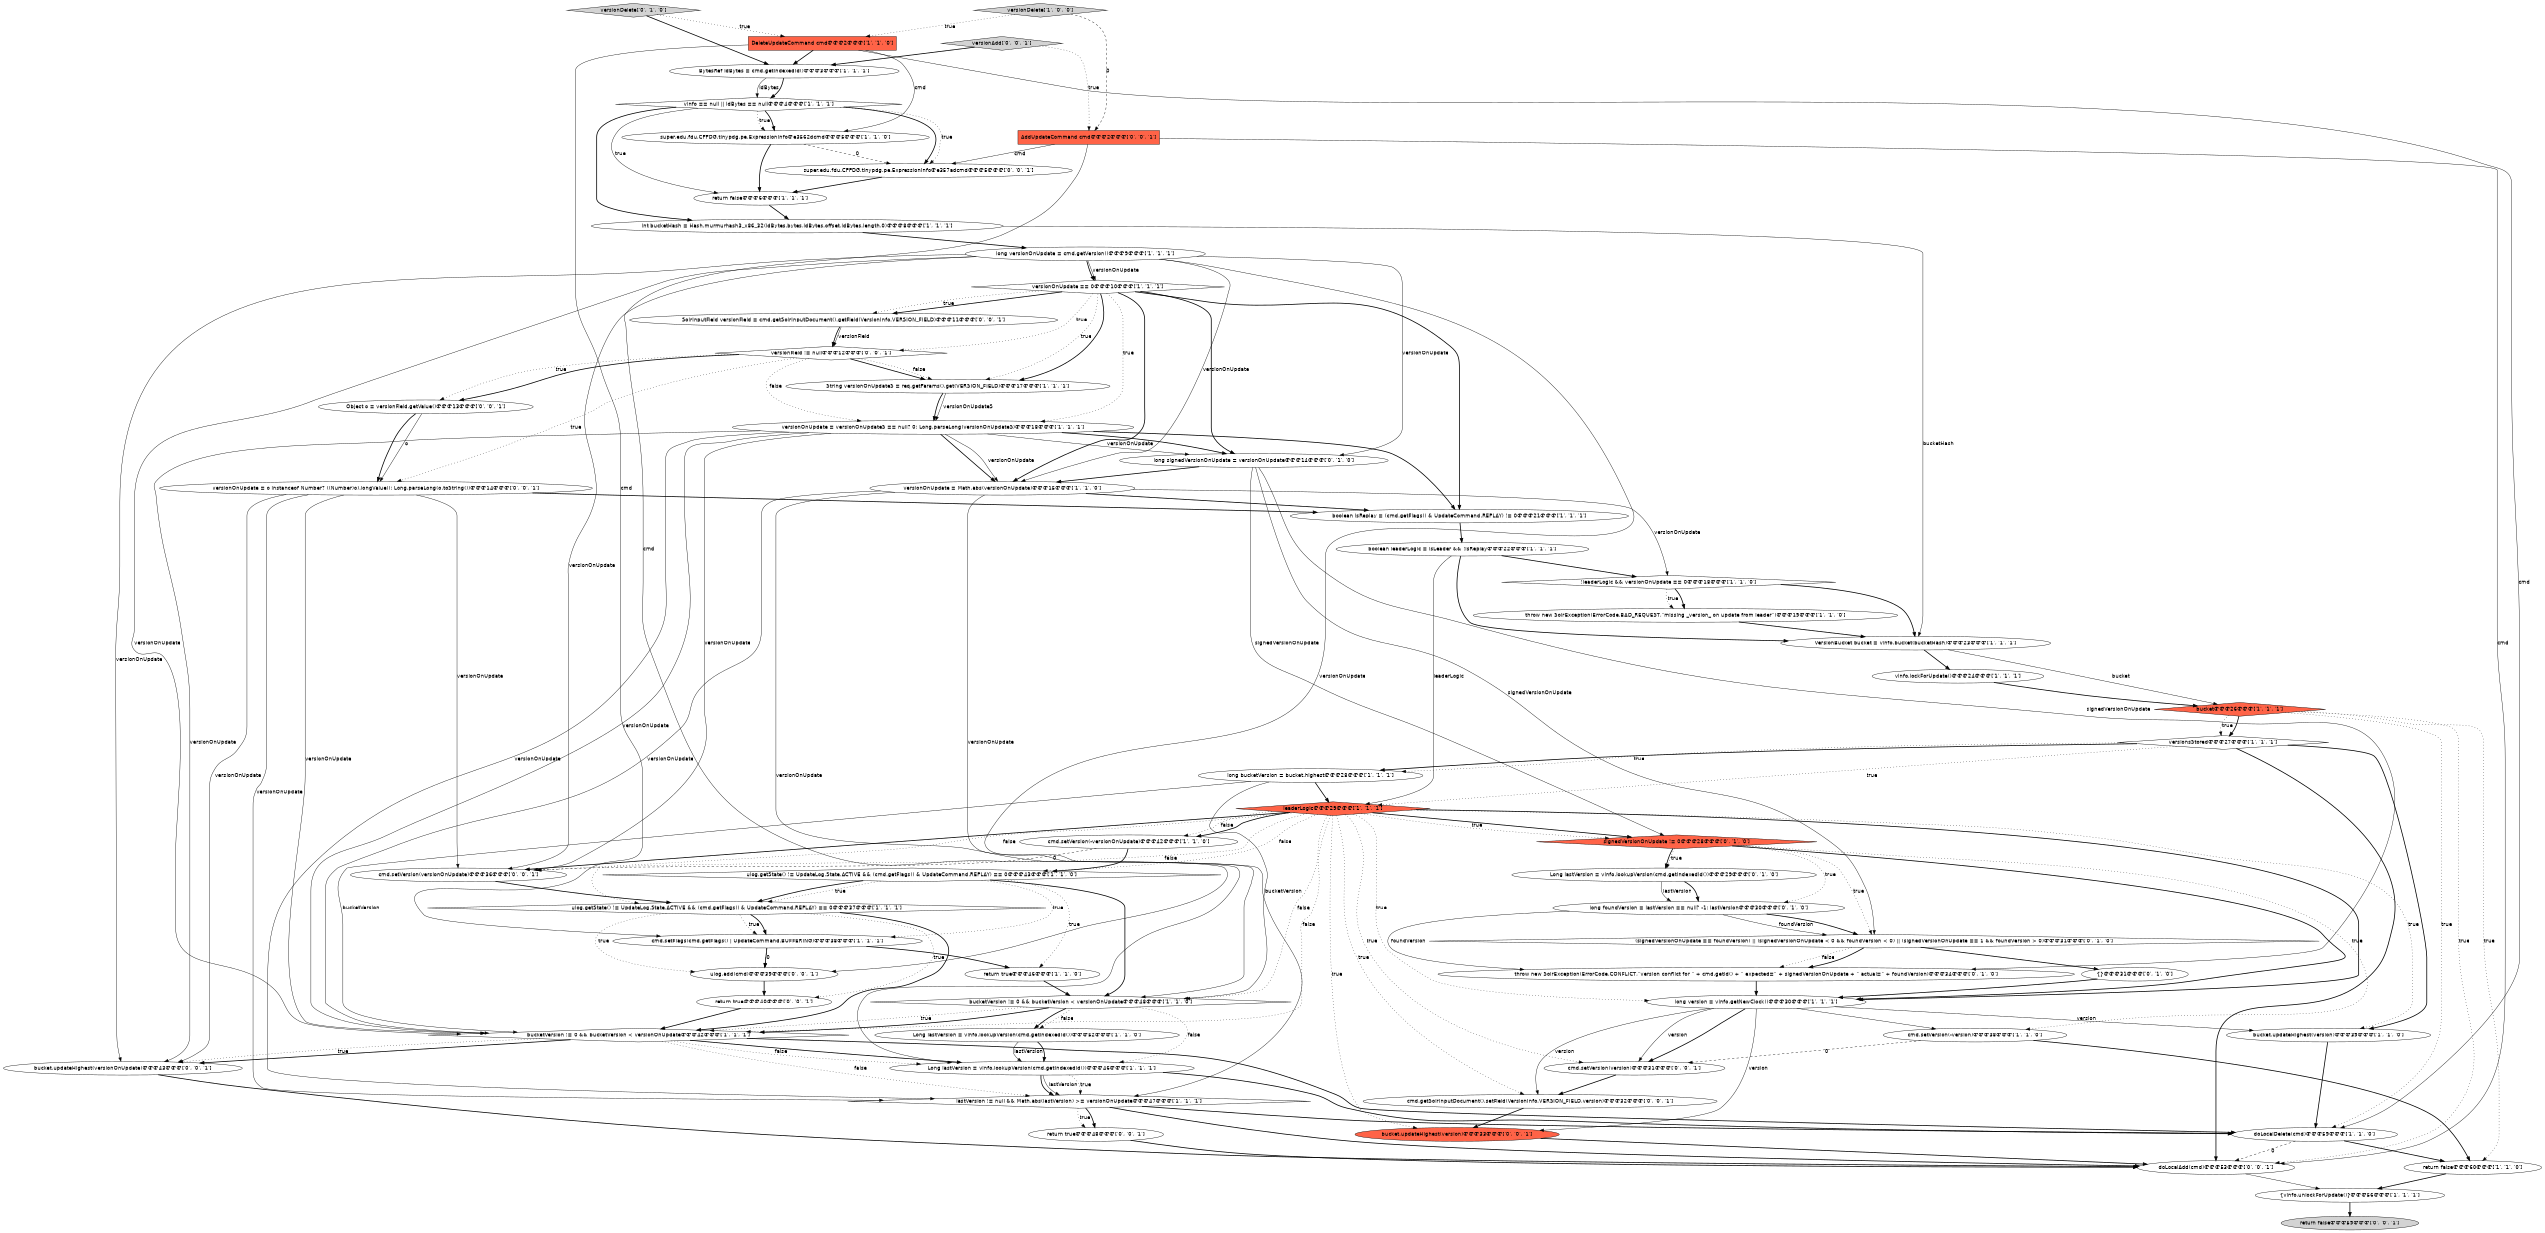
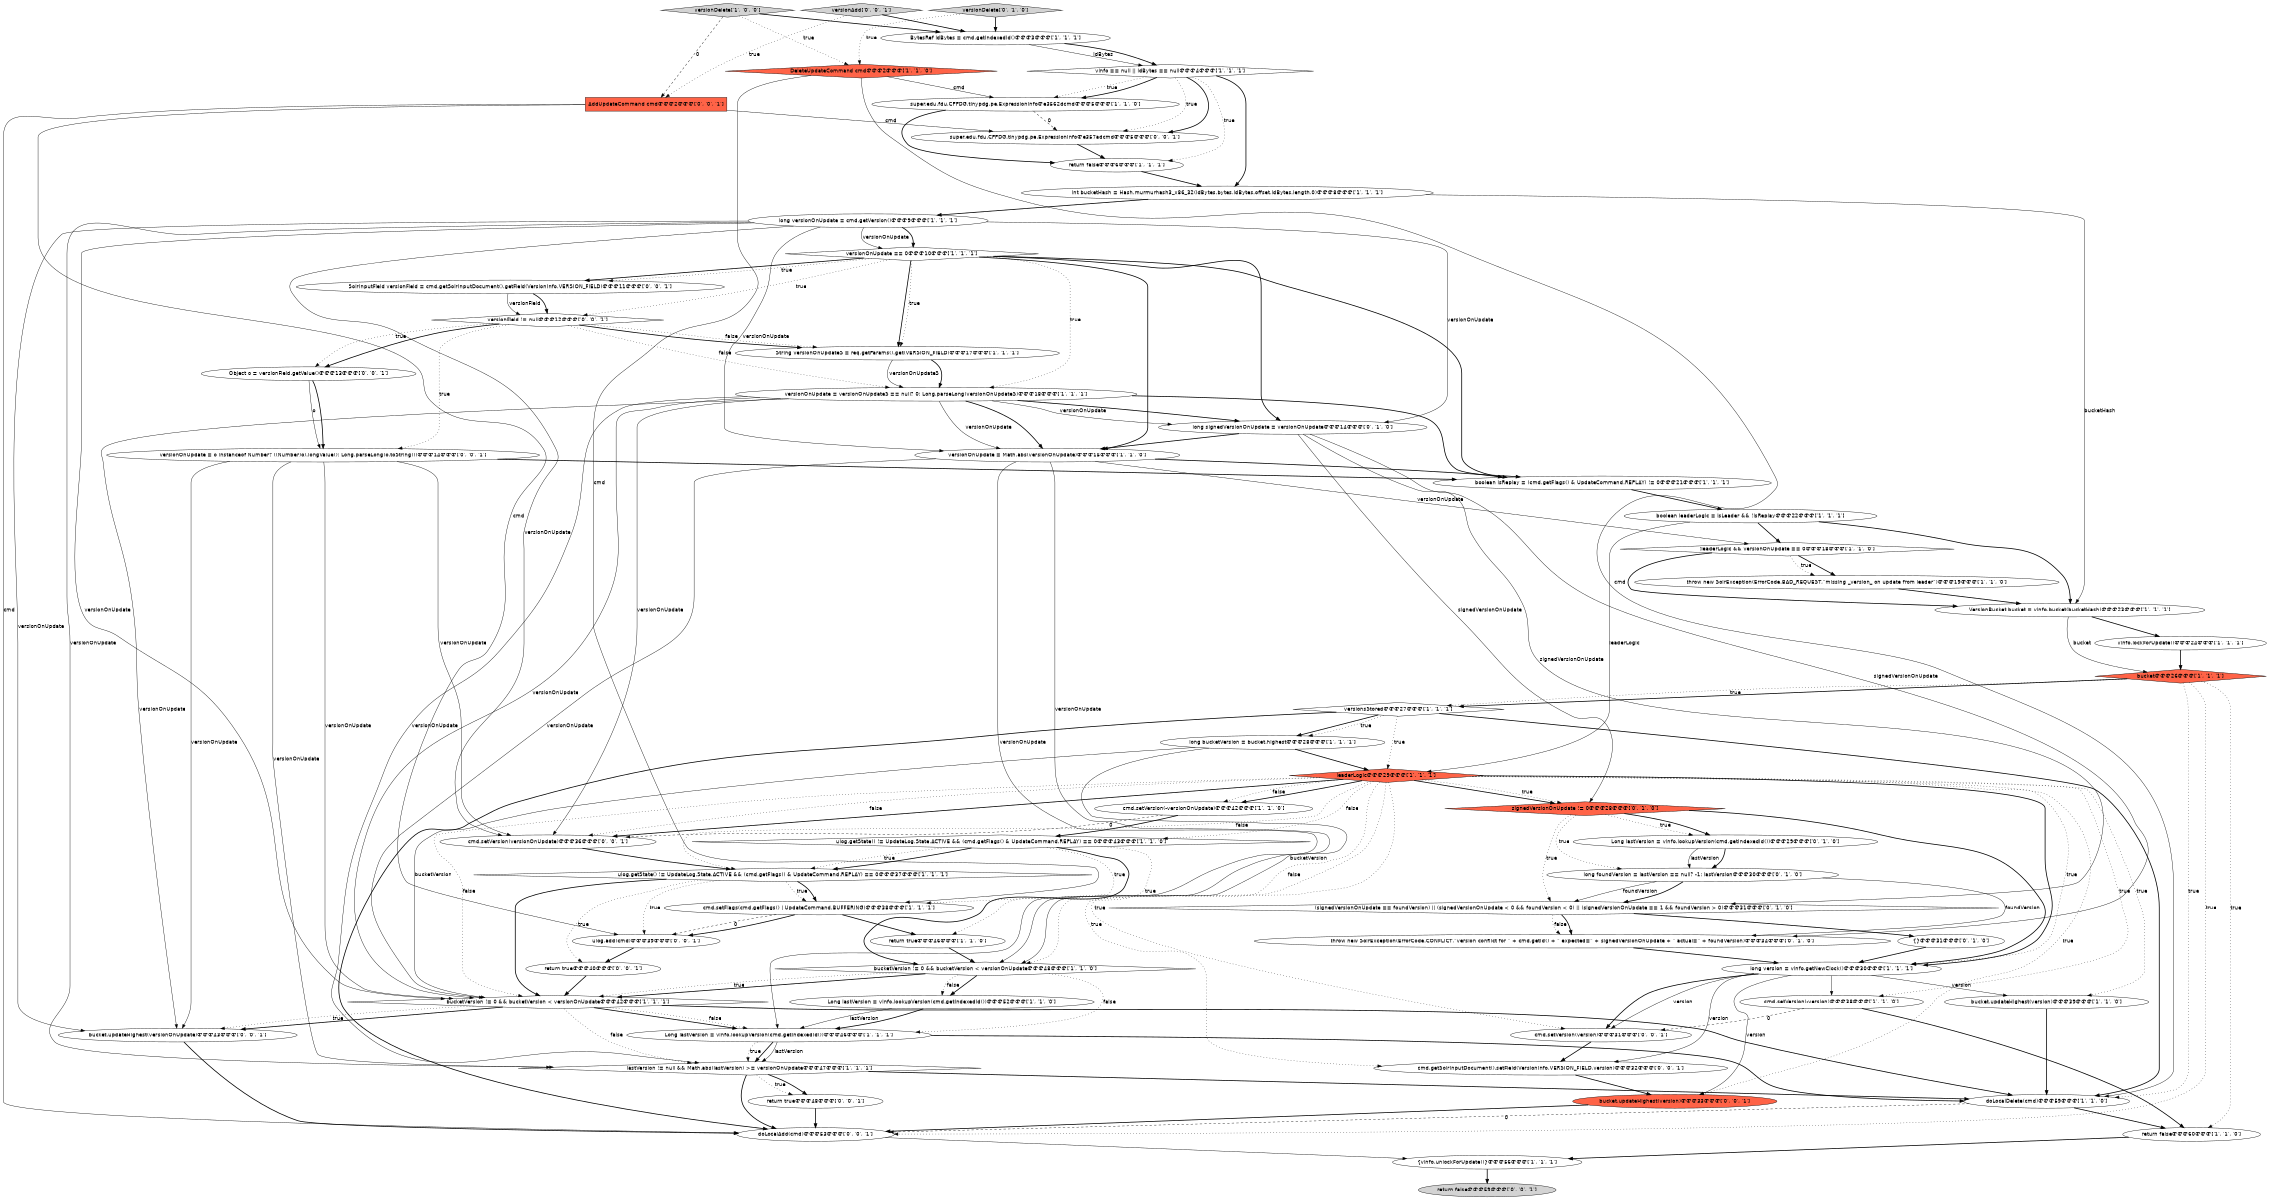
(822, 43) -> (861, 71)
(805, 56) -> (848, 23)
(614, 154) -> (1225, 131)
(2410, 864) -> (1951, 767)
(2245, 895) -> (2082, 793)
